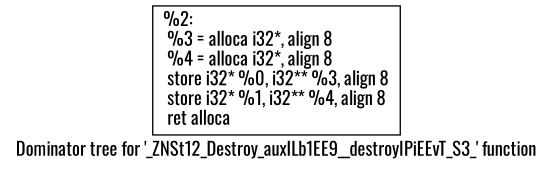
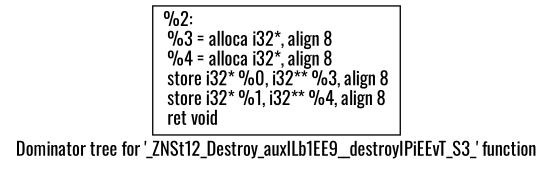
(198, 119) -> (191, 119)
